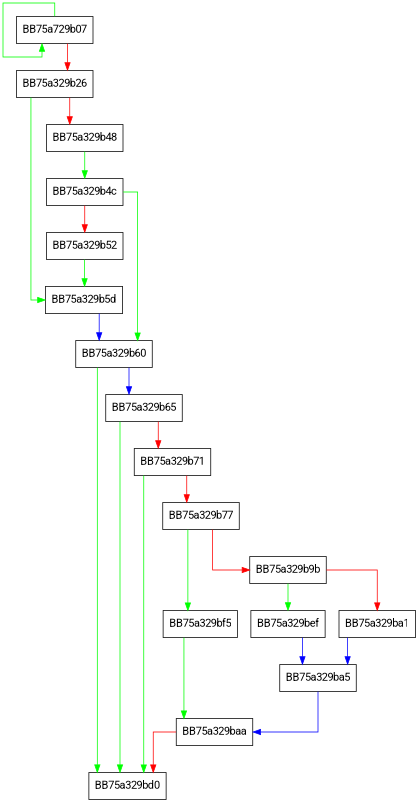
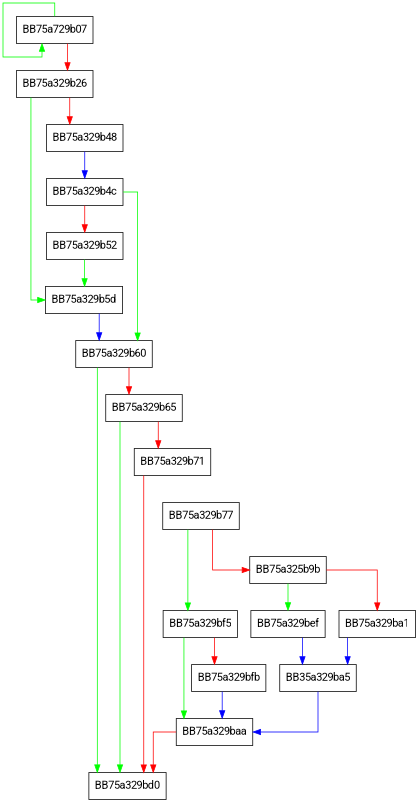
(85, 161) -> (85, 161)
(129, 377) -> (129, 377)
(187, 485) -> none
(288, 570) -> (288, 570)
(144, 620) -> (144, 620)
none -> (229, 678)
(318, 678) -> (318, 678)
